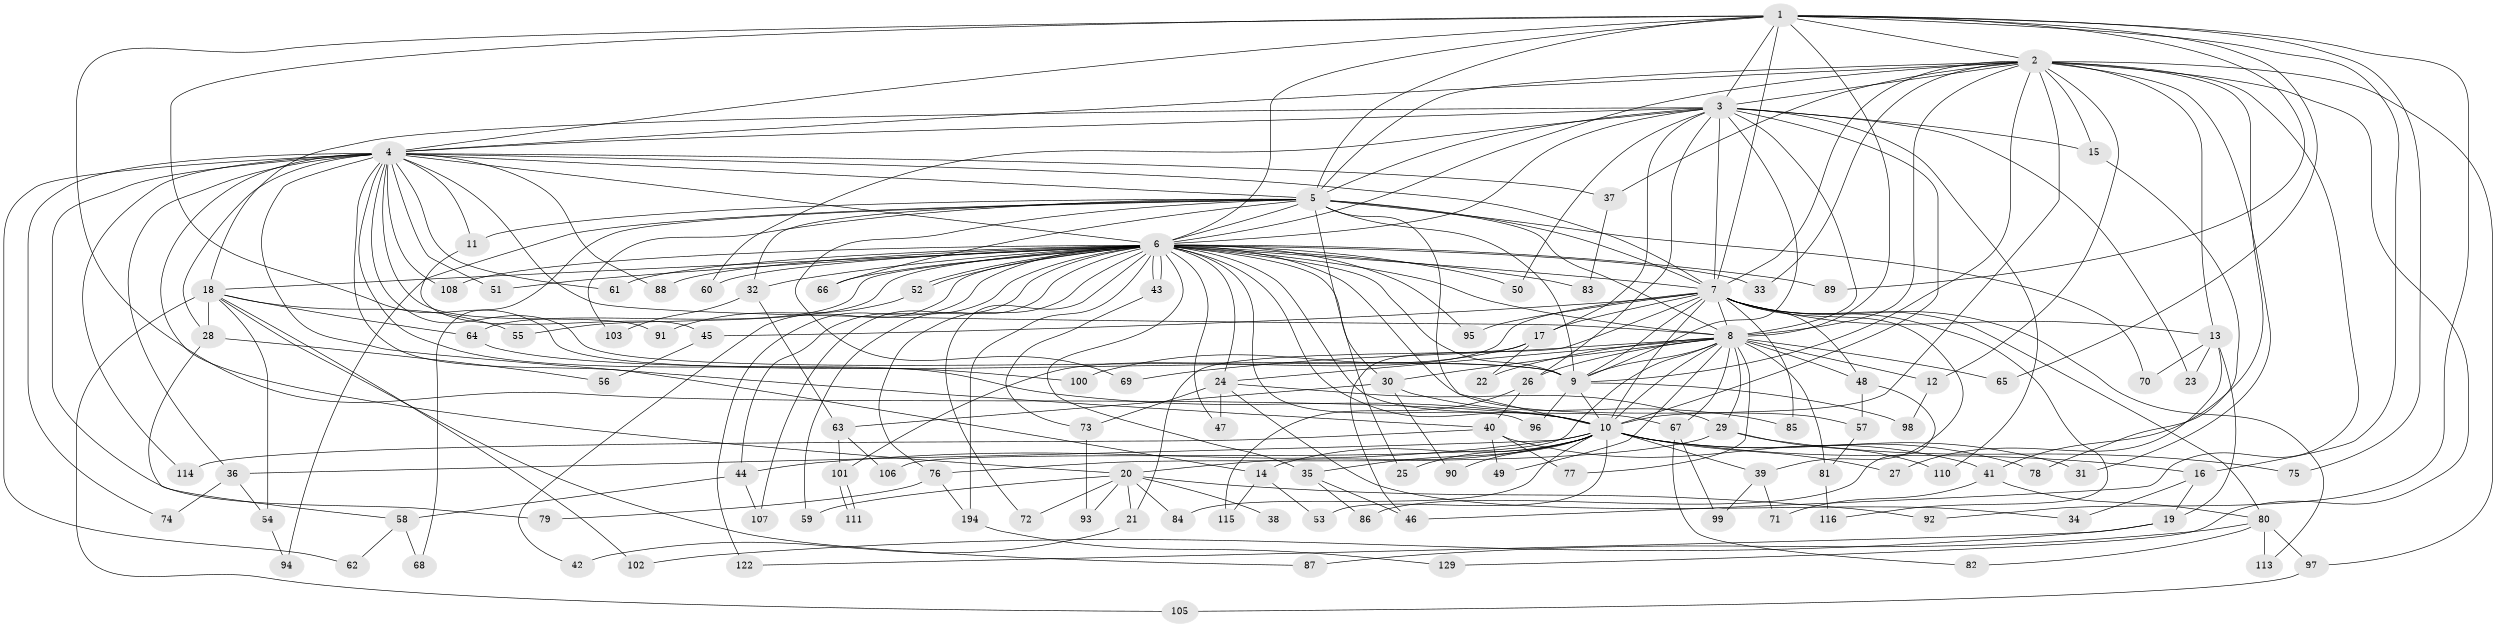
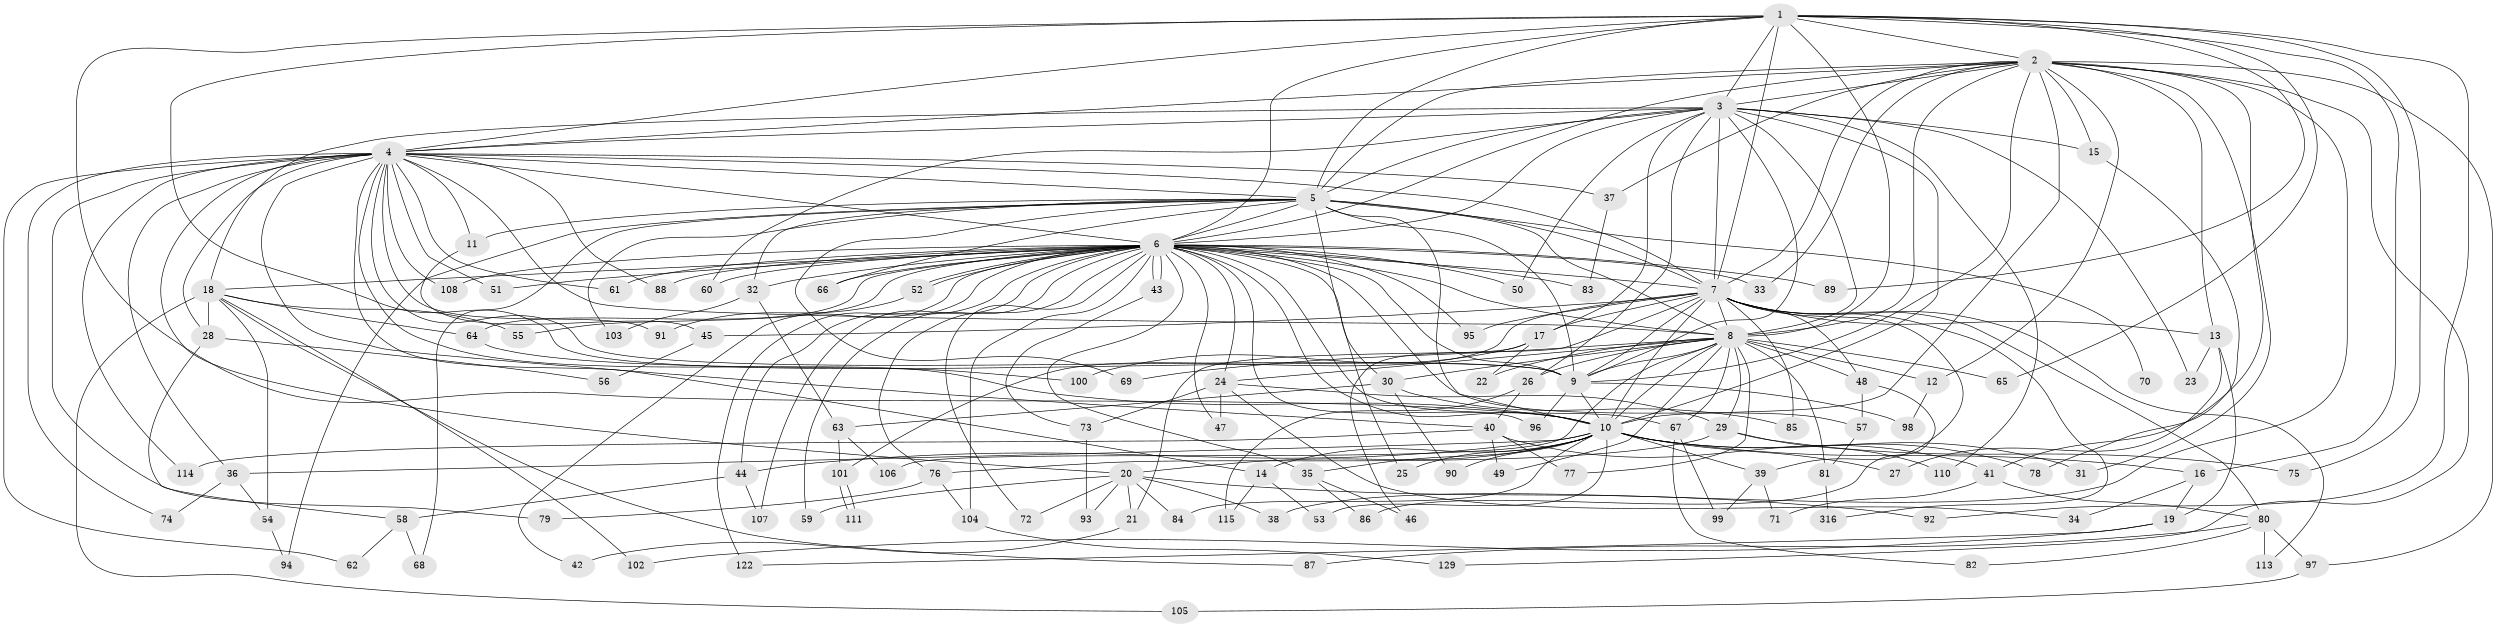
(2178, 361) -> none
(2172, 465) -> (2097, 487)
(970, 520) -> (970, 520)
(1828, 520) -> (1828, 520)
